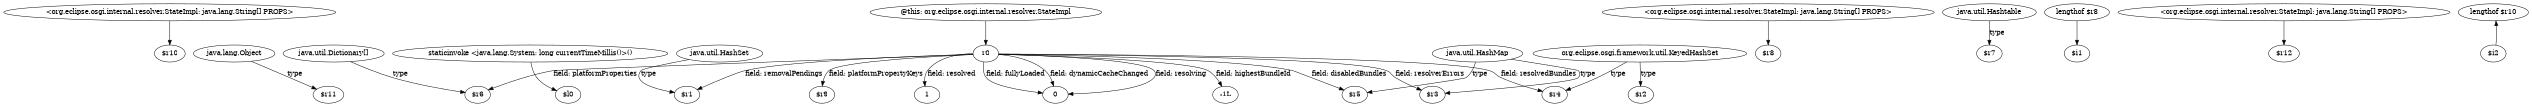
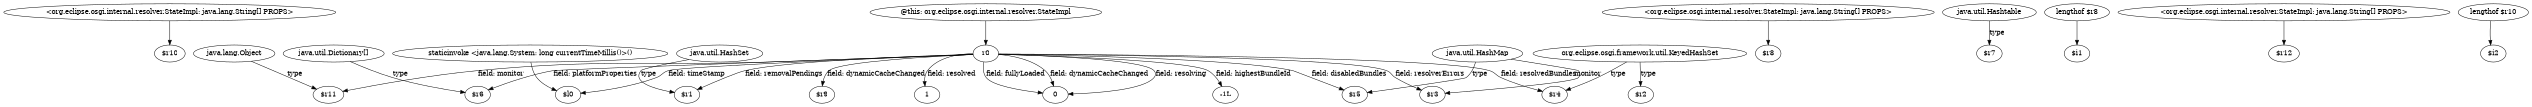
(2497, 35) -> (2490, 31)
none -> (644, 63)
none -> (699, 68)
(876, 74) -> (876, 74)
(1588, 74) -> (1588, 74)
